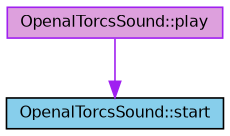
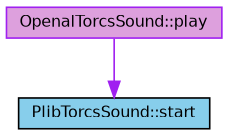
(115, 113) -> (114, 113)
